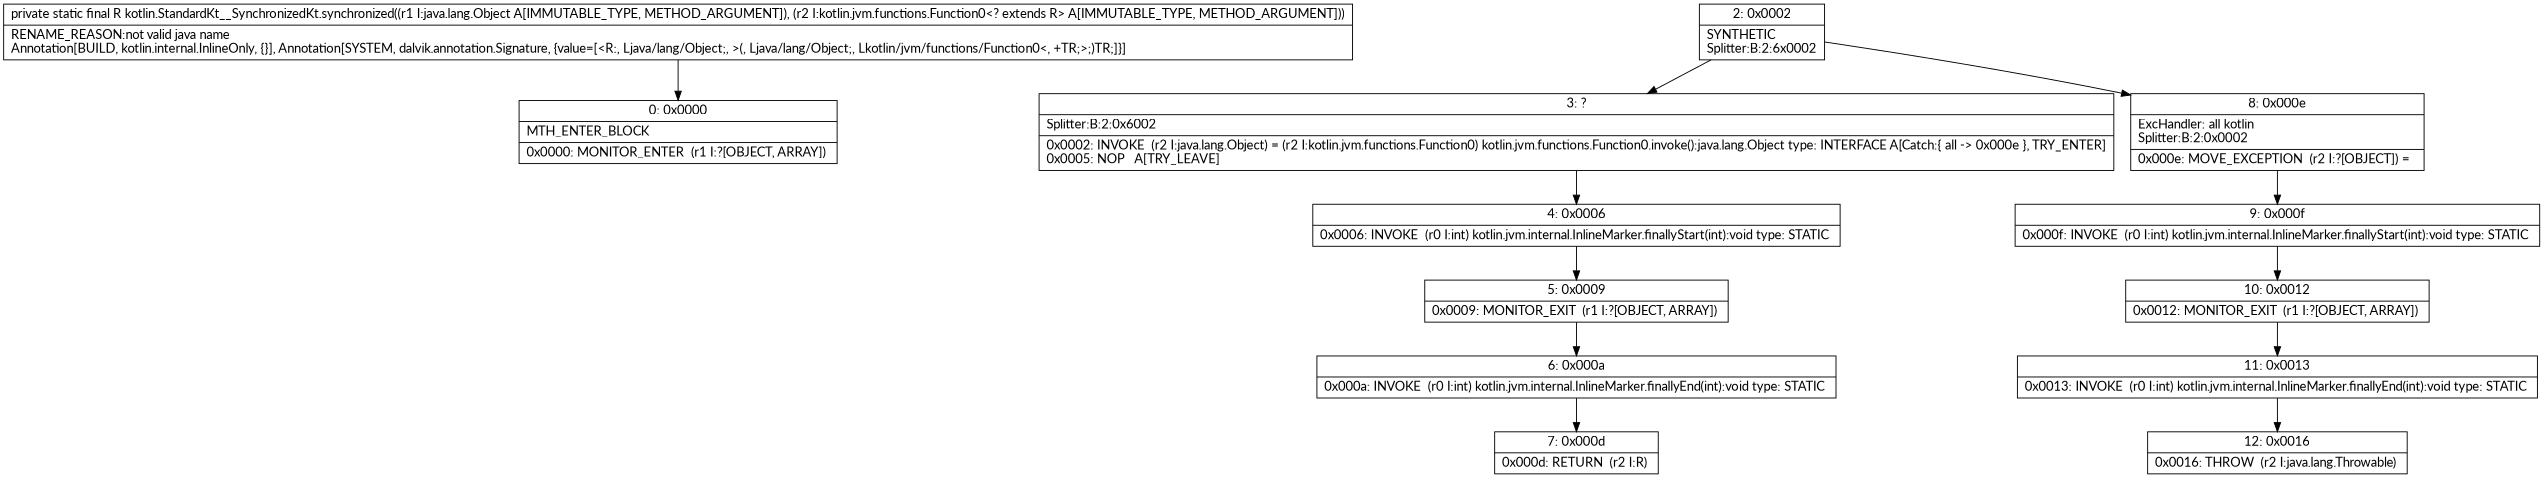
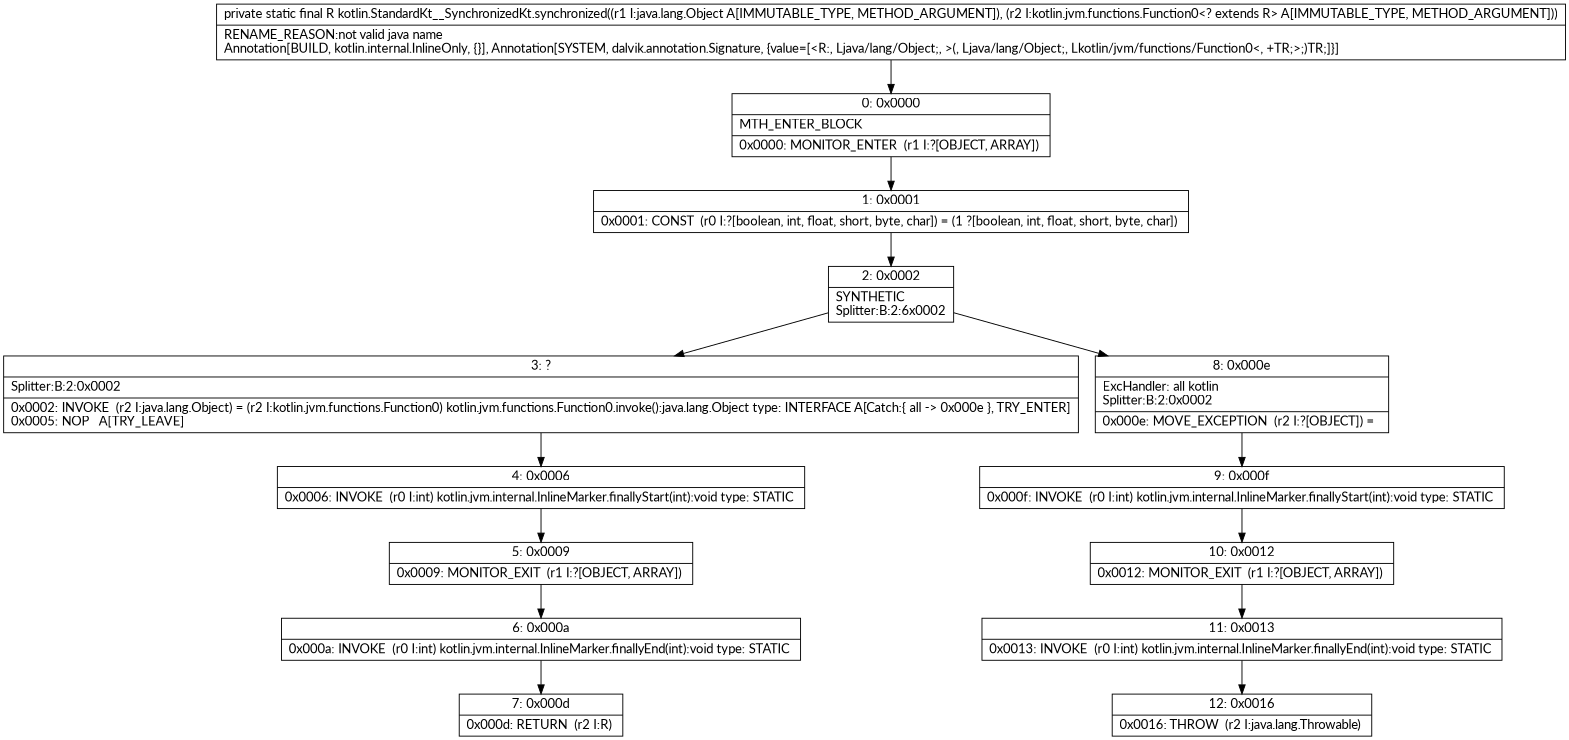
(1102, 125) -> (66, 387)
none -> (891, 212)
